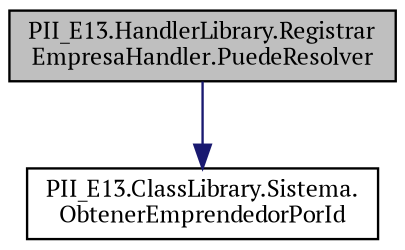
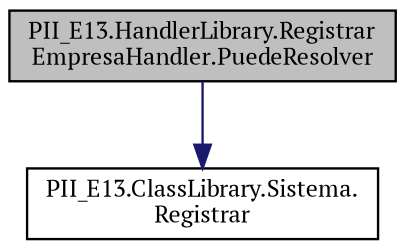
(203, 204) -> (203, 204)
